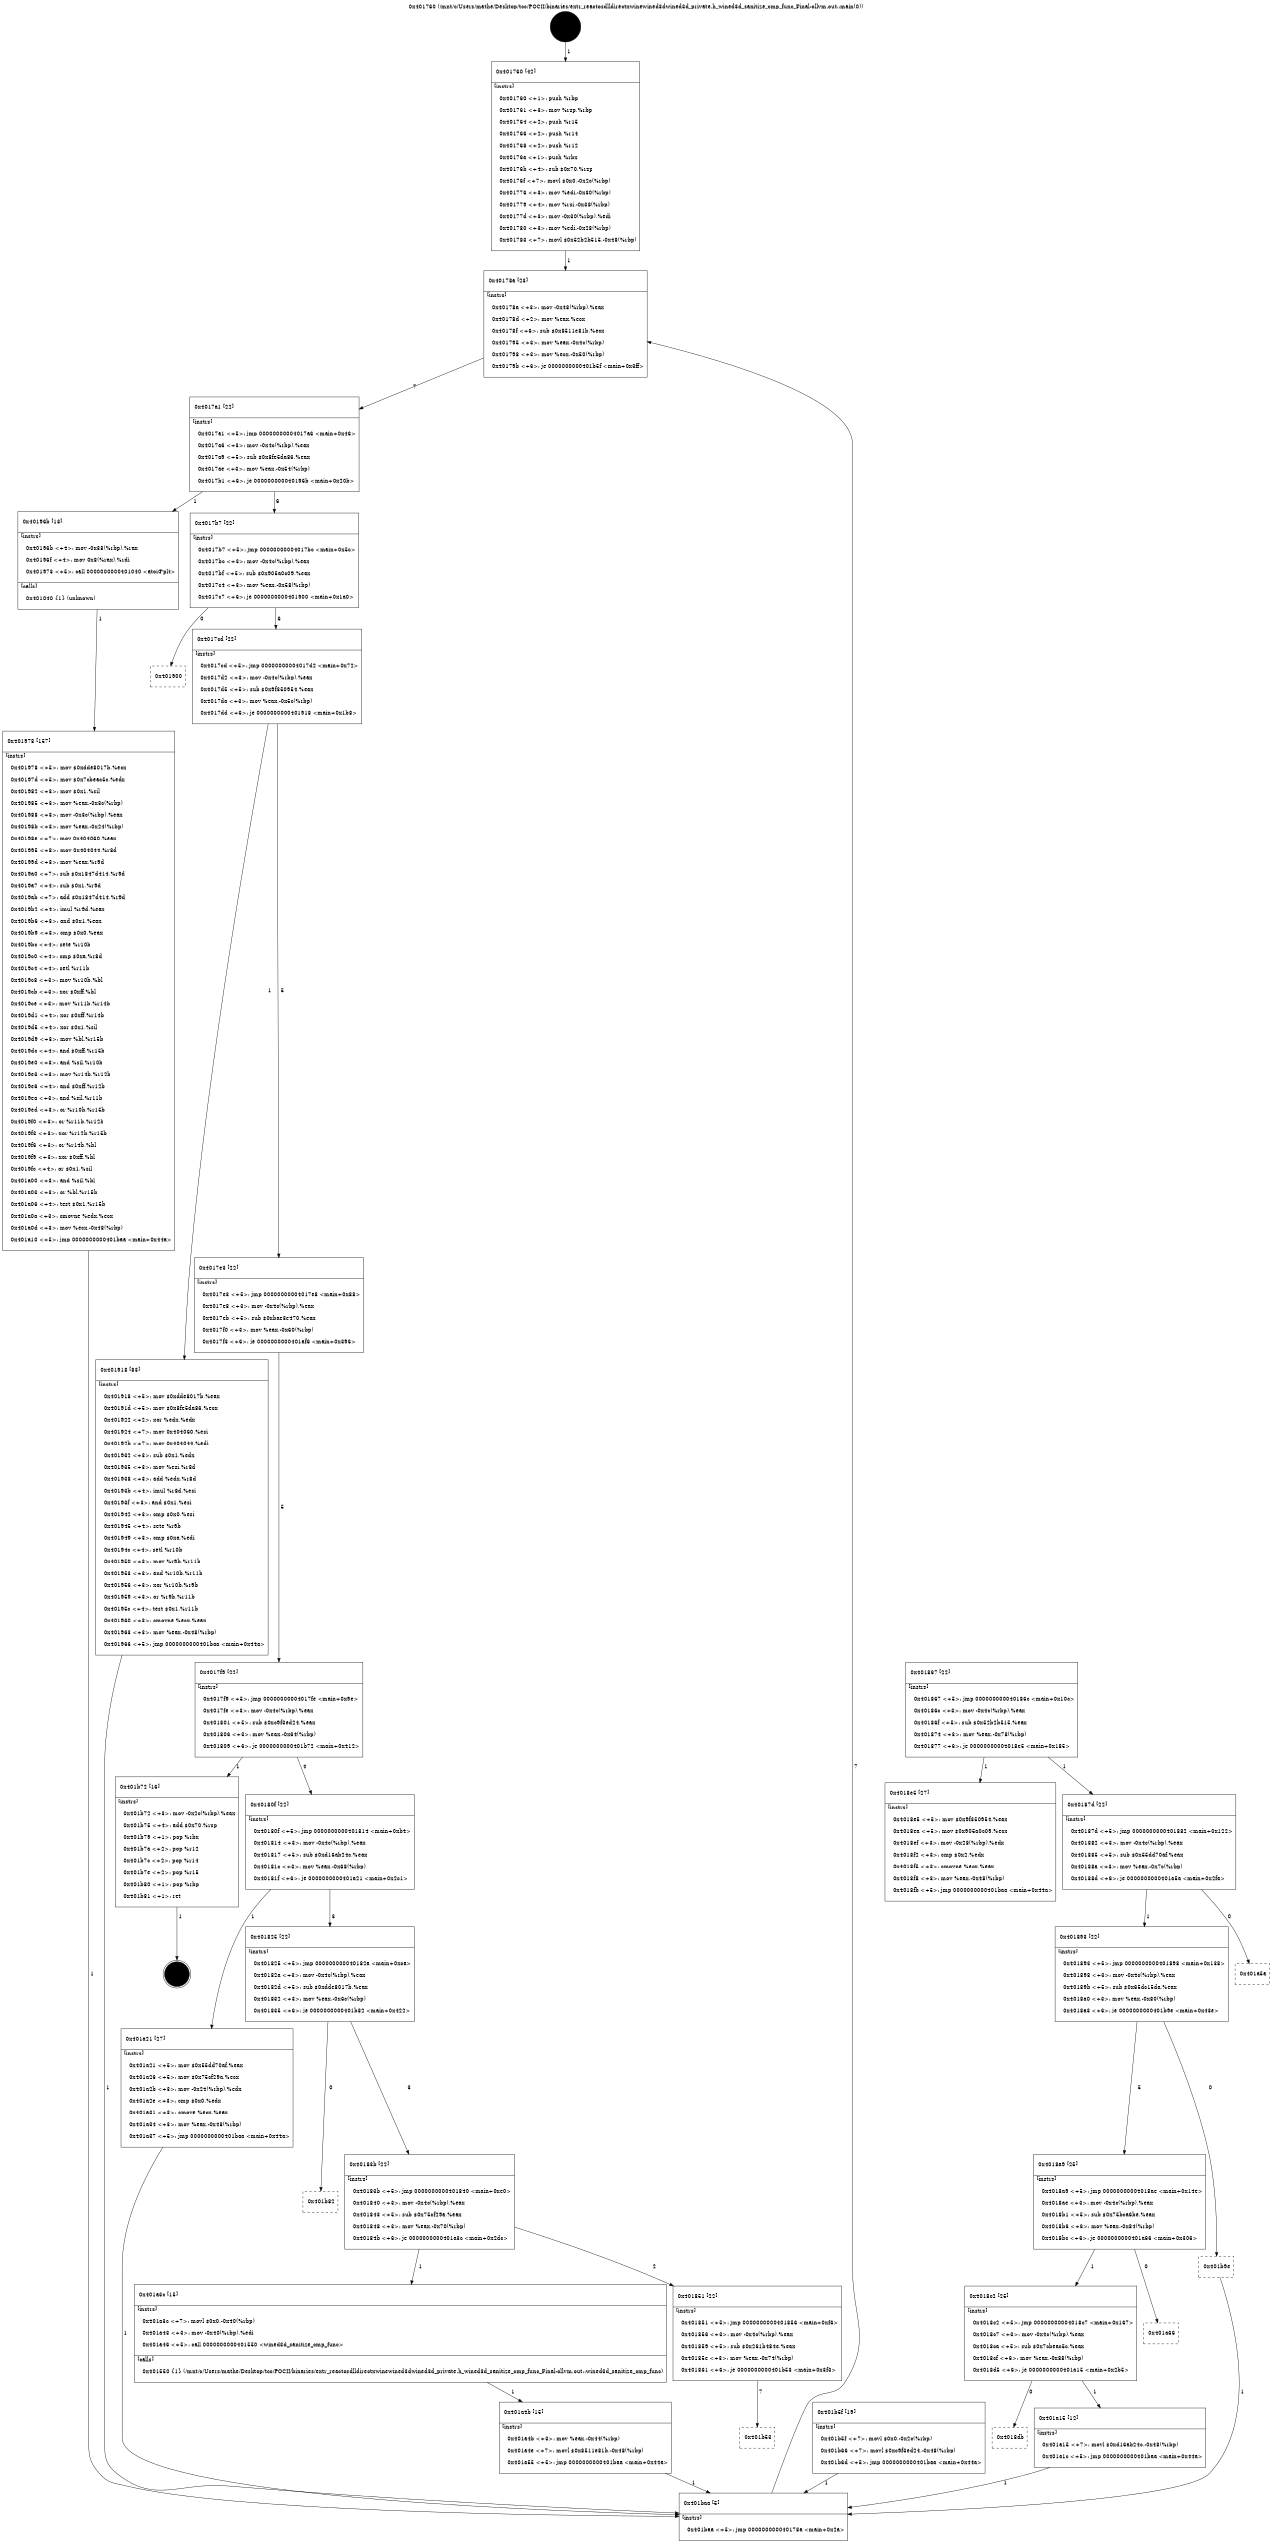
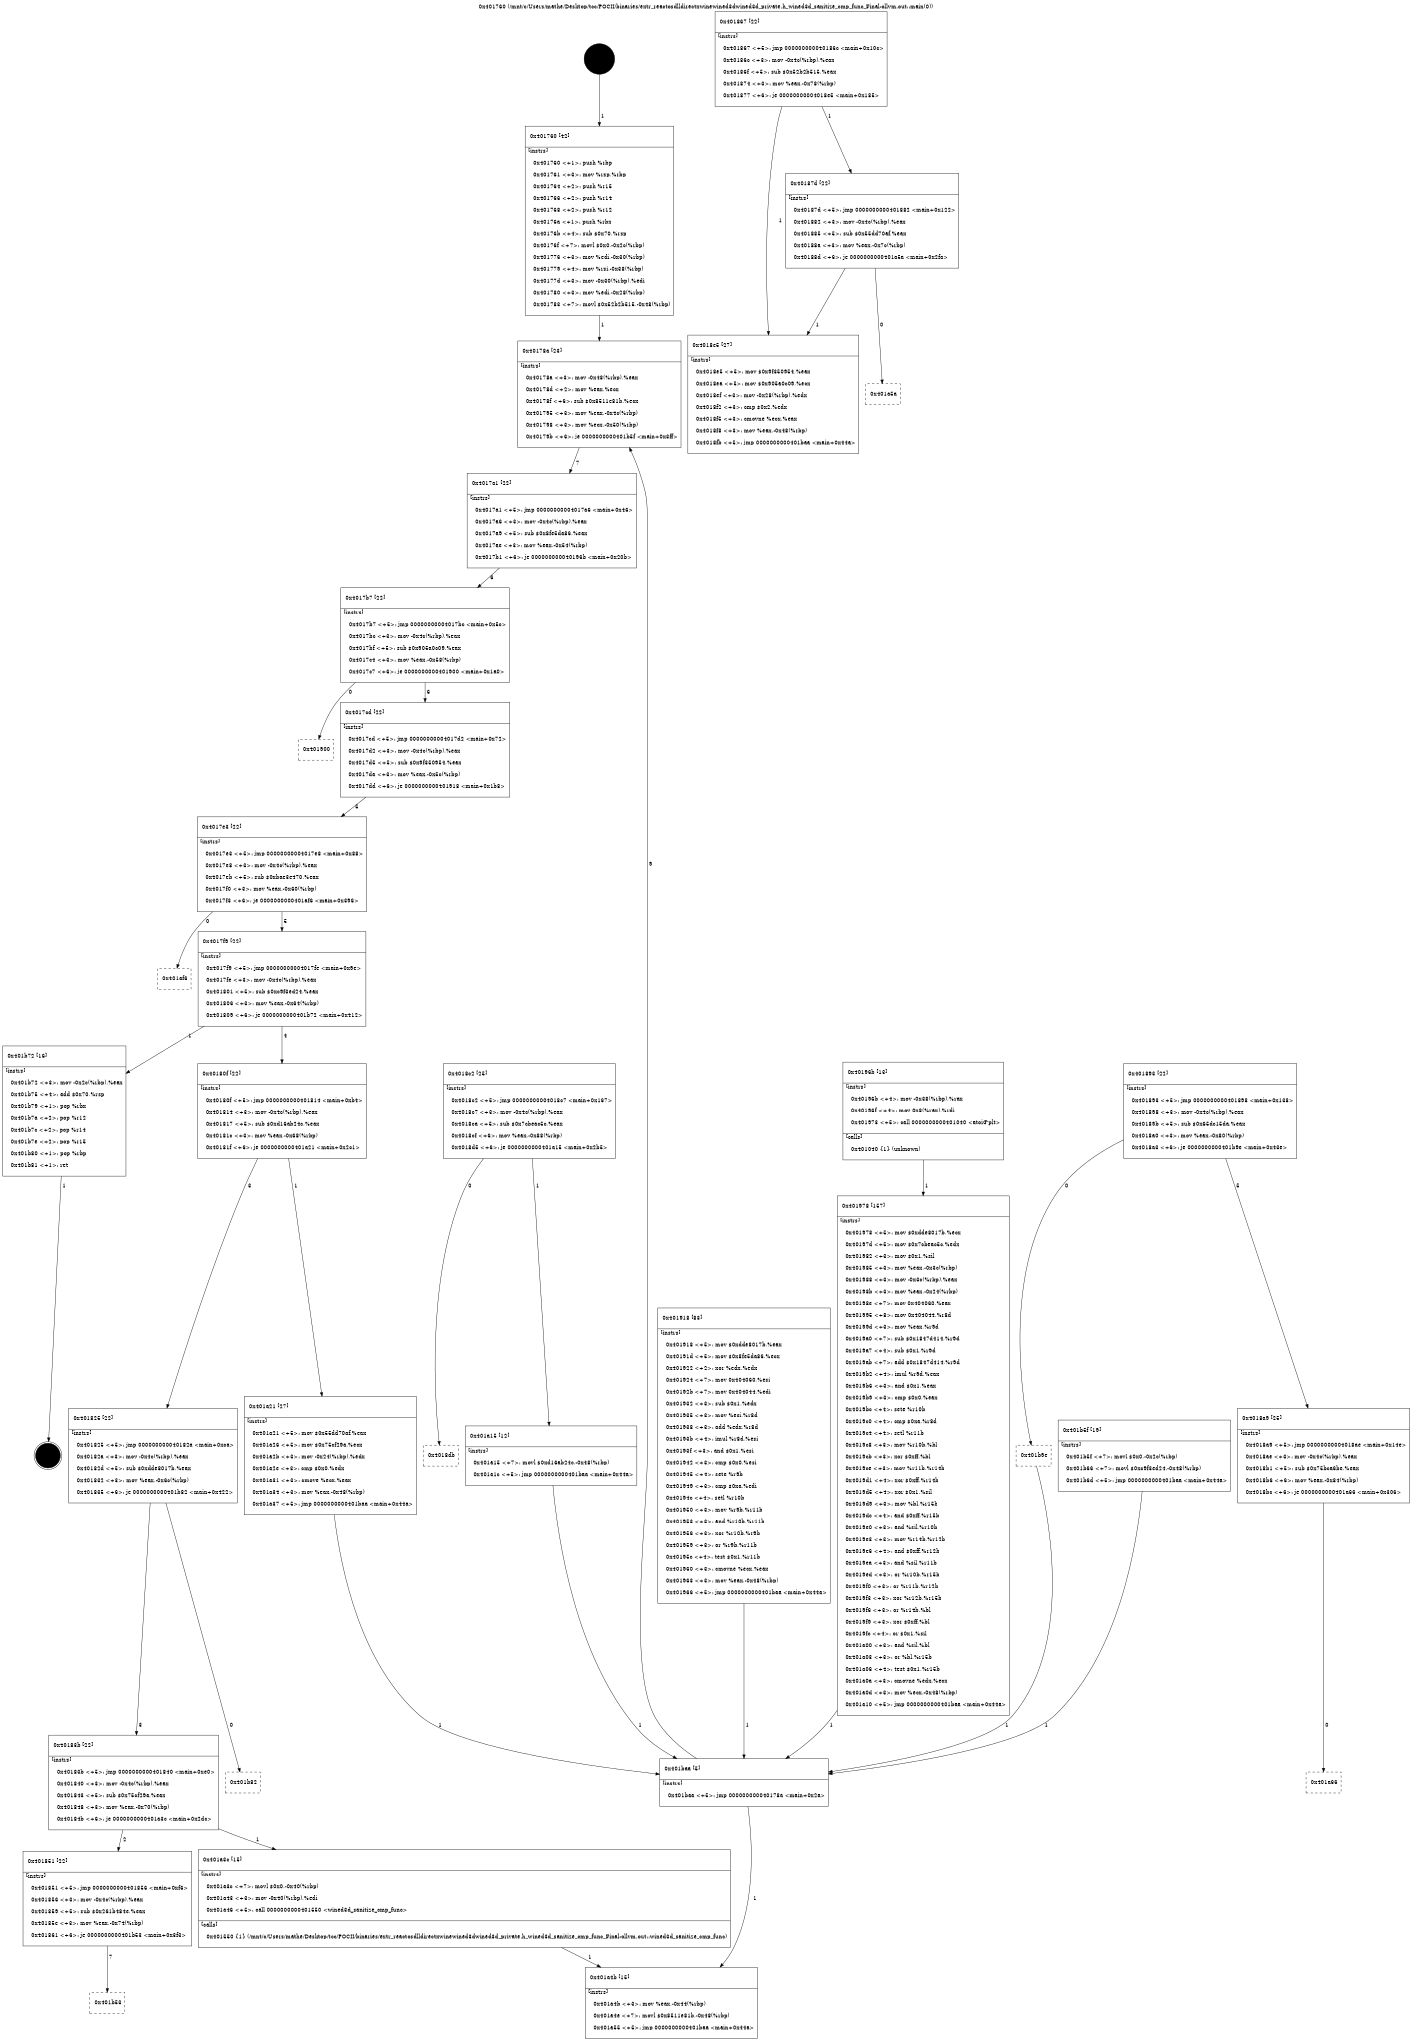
(189, 501) -> none
none -> (174, 979)
(217, 1039) -> none
(855, 1767) -> (650, 864)
(1146, 1906) -> (827, 300)
(1086, 2266) -> none
(686, 2482) -> (750, 1888)
